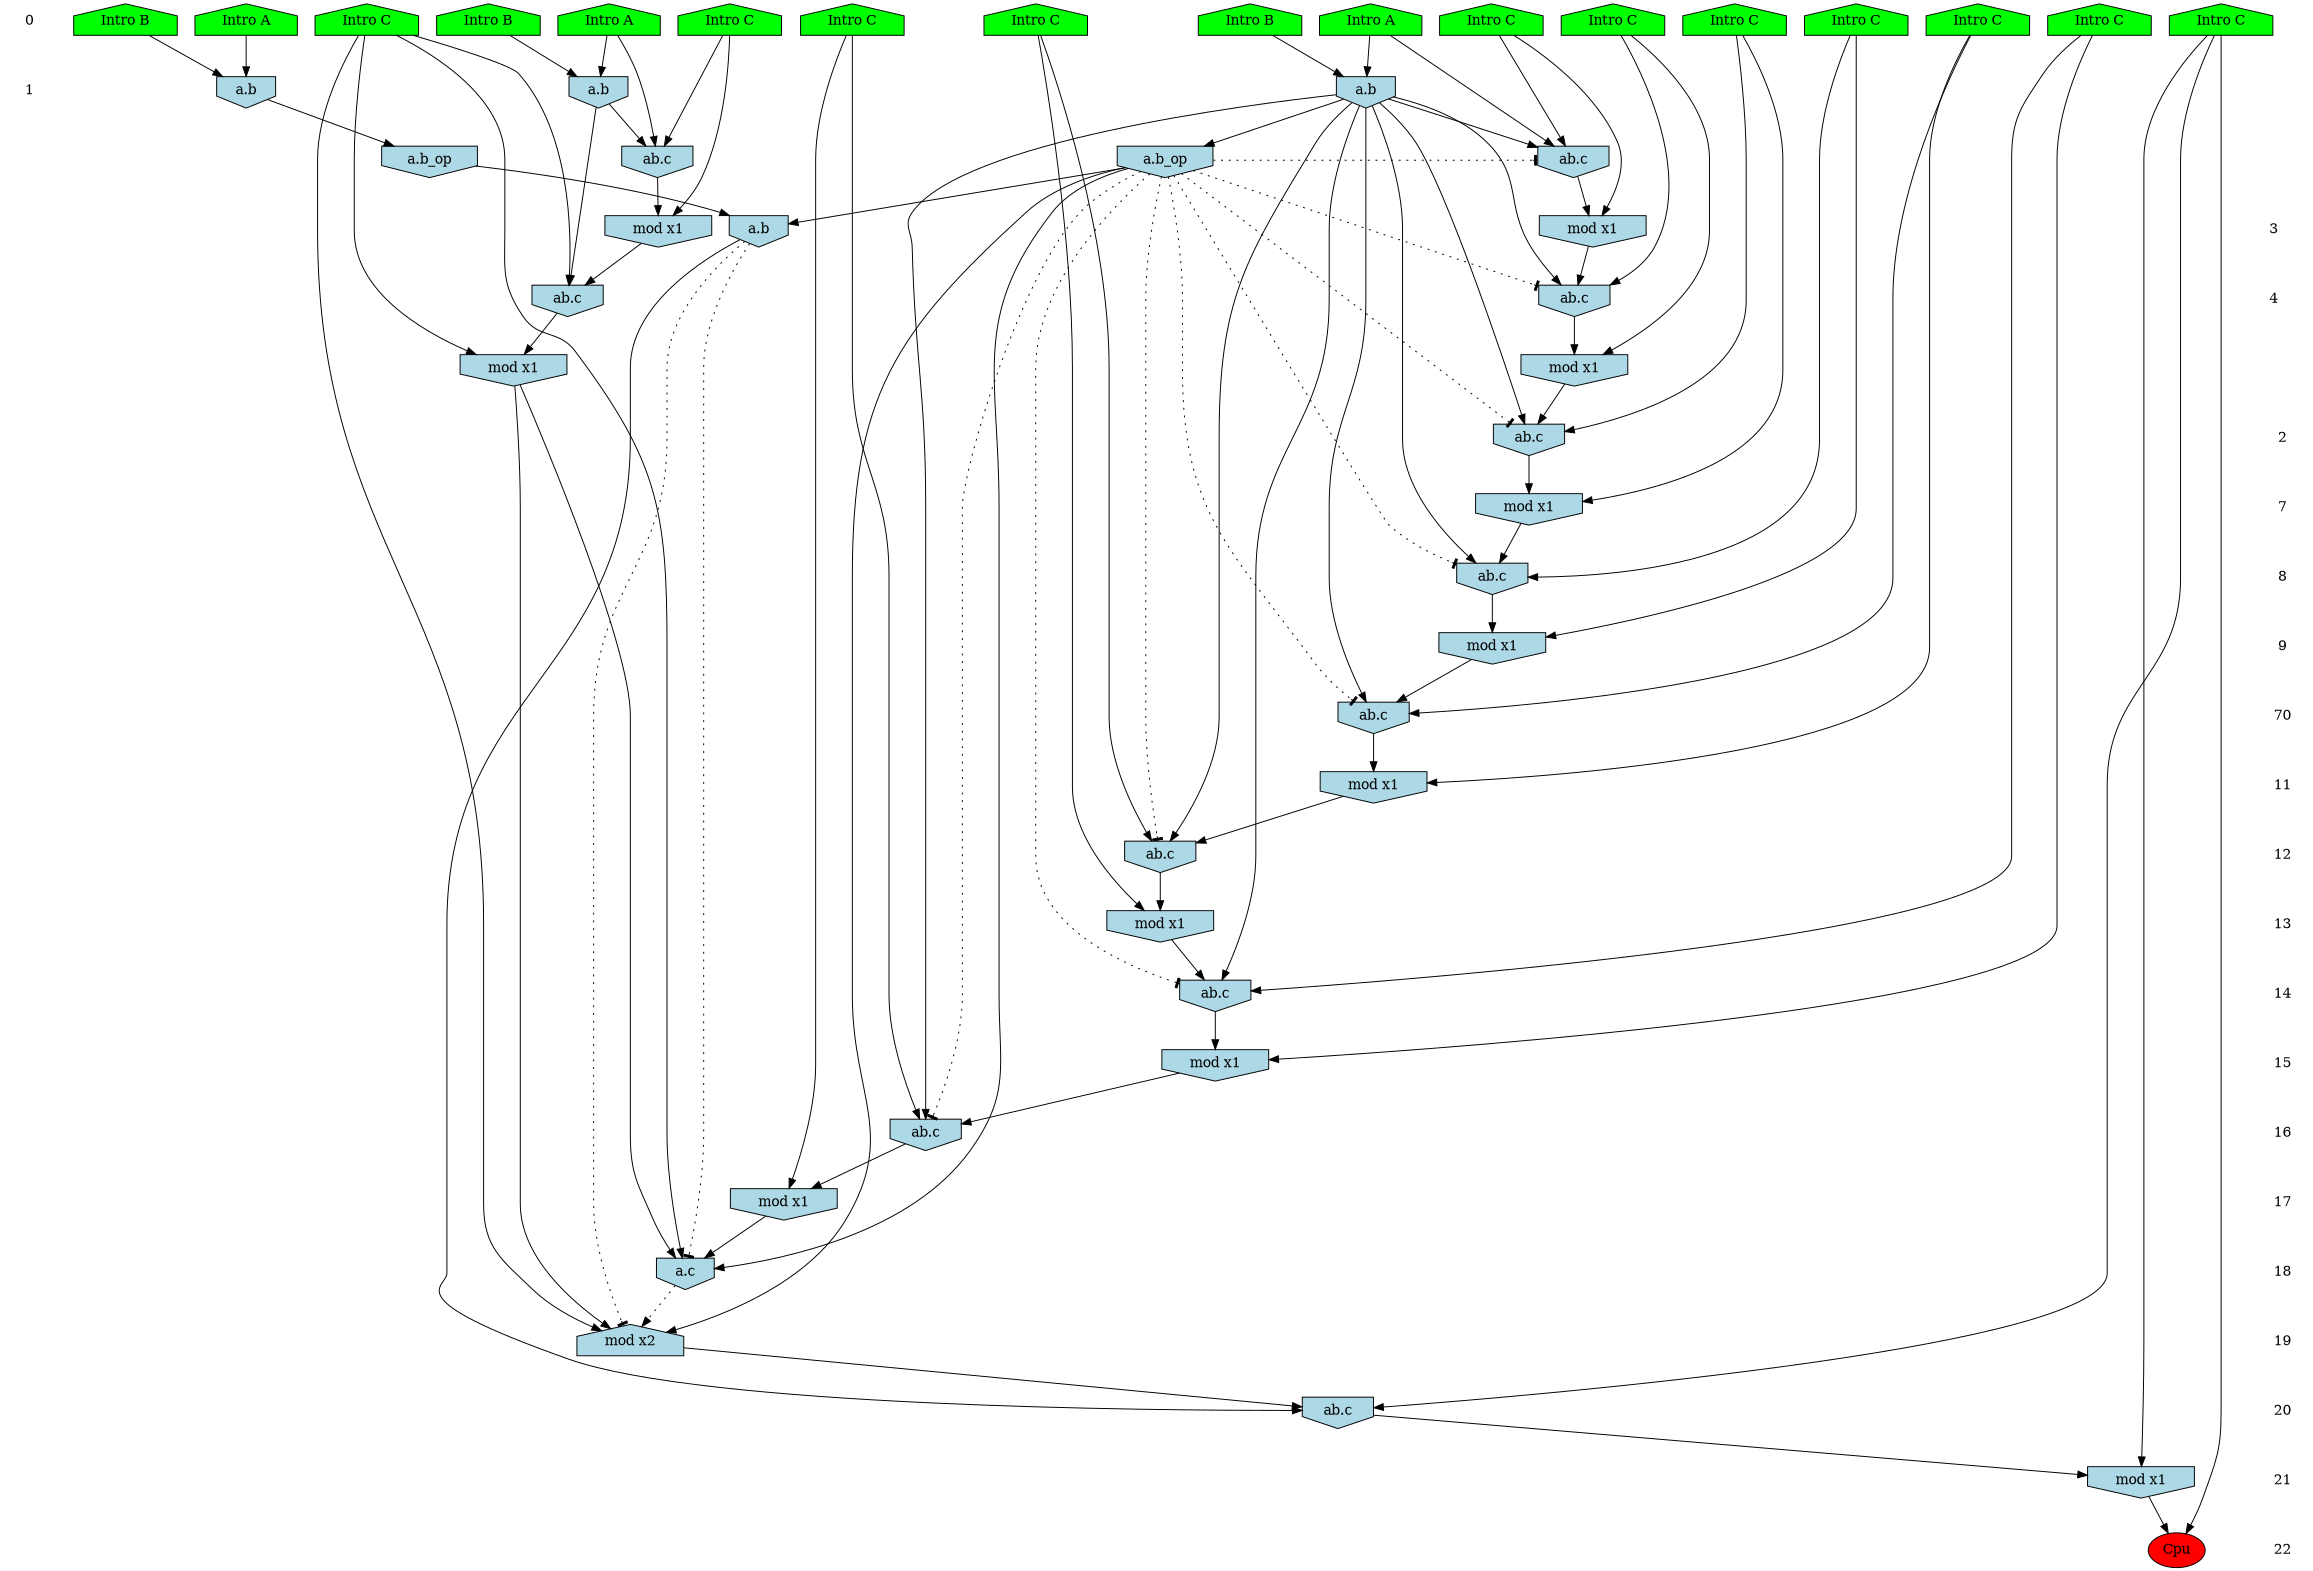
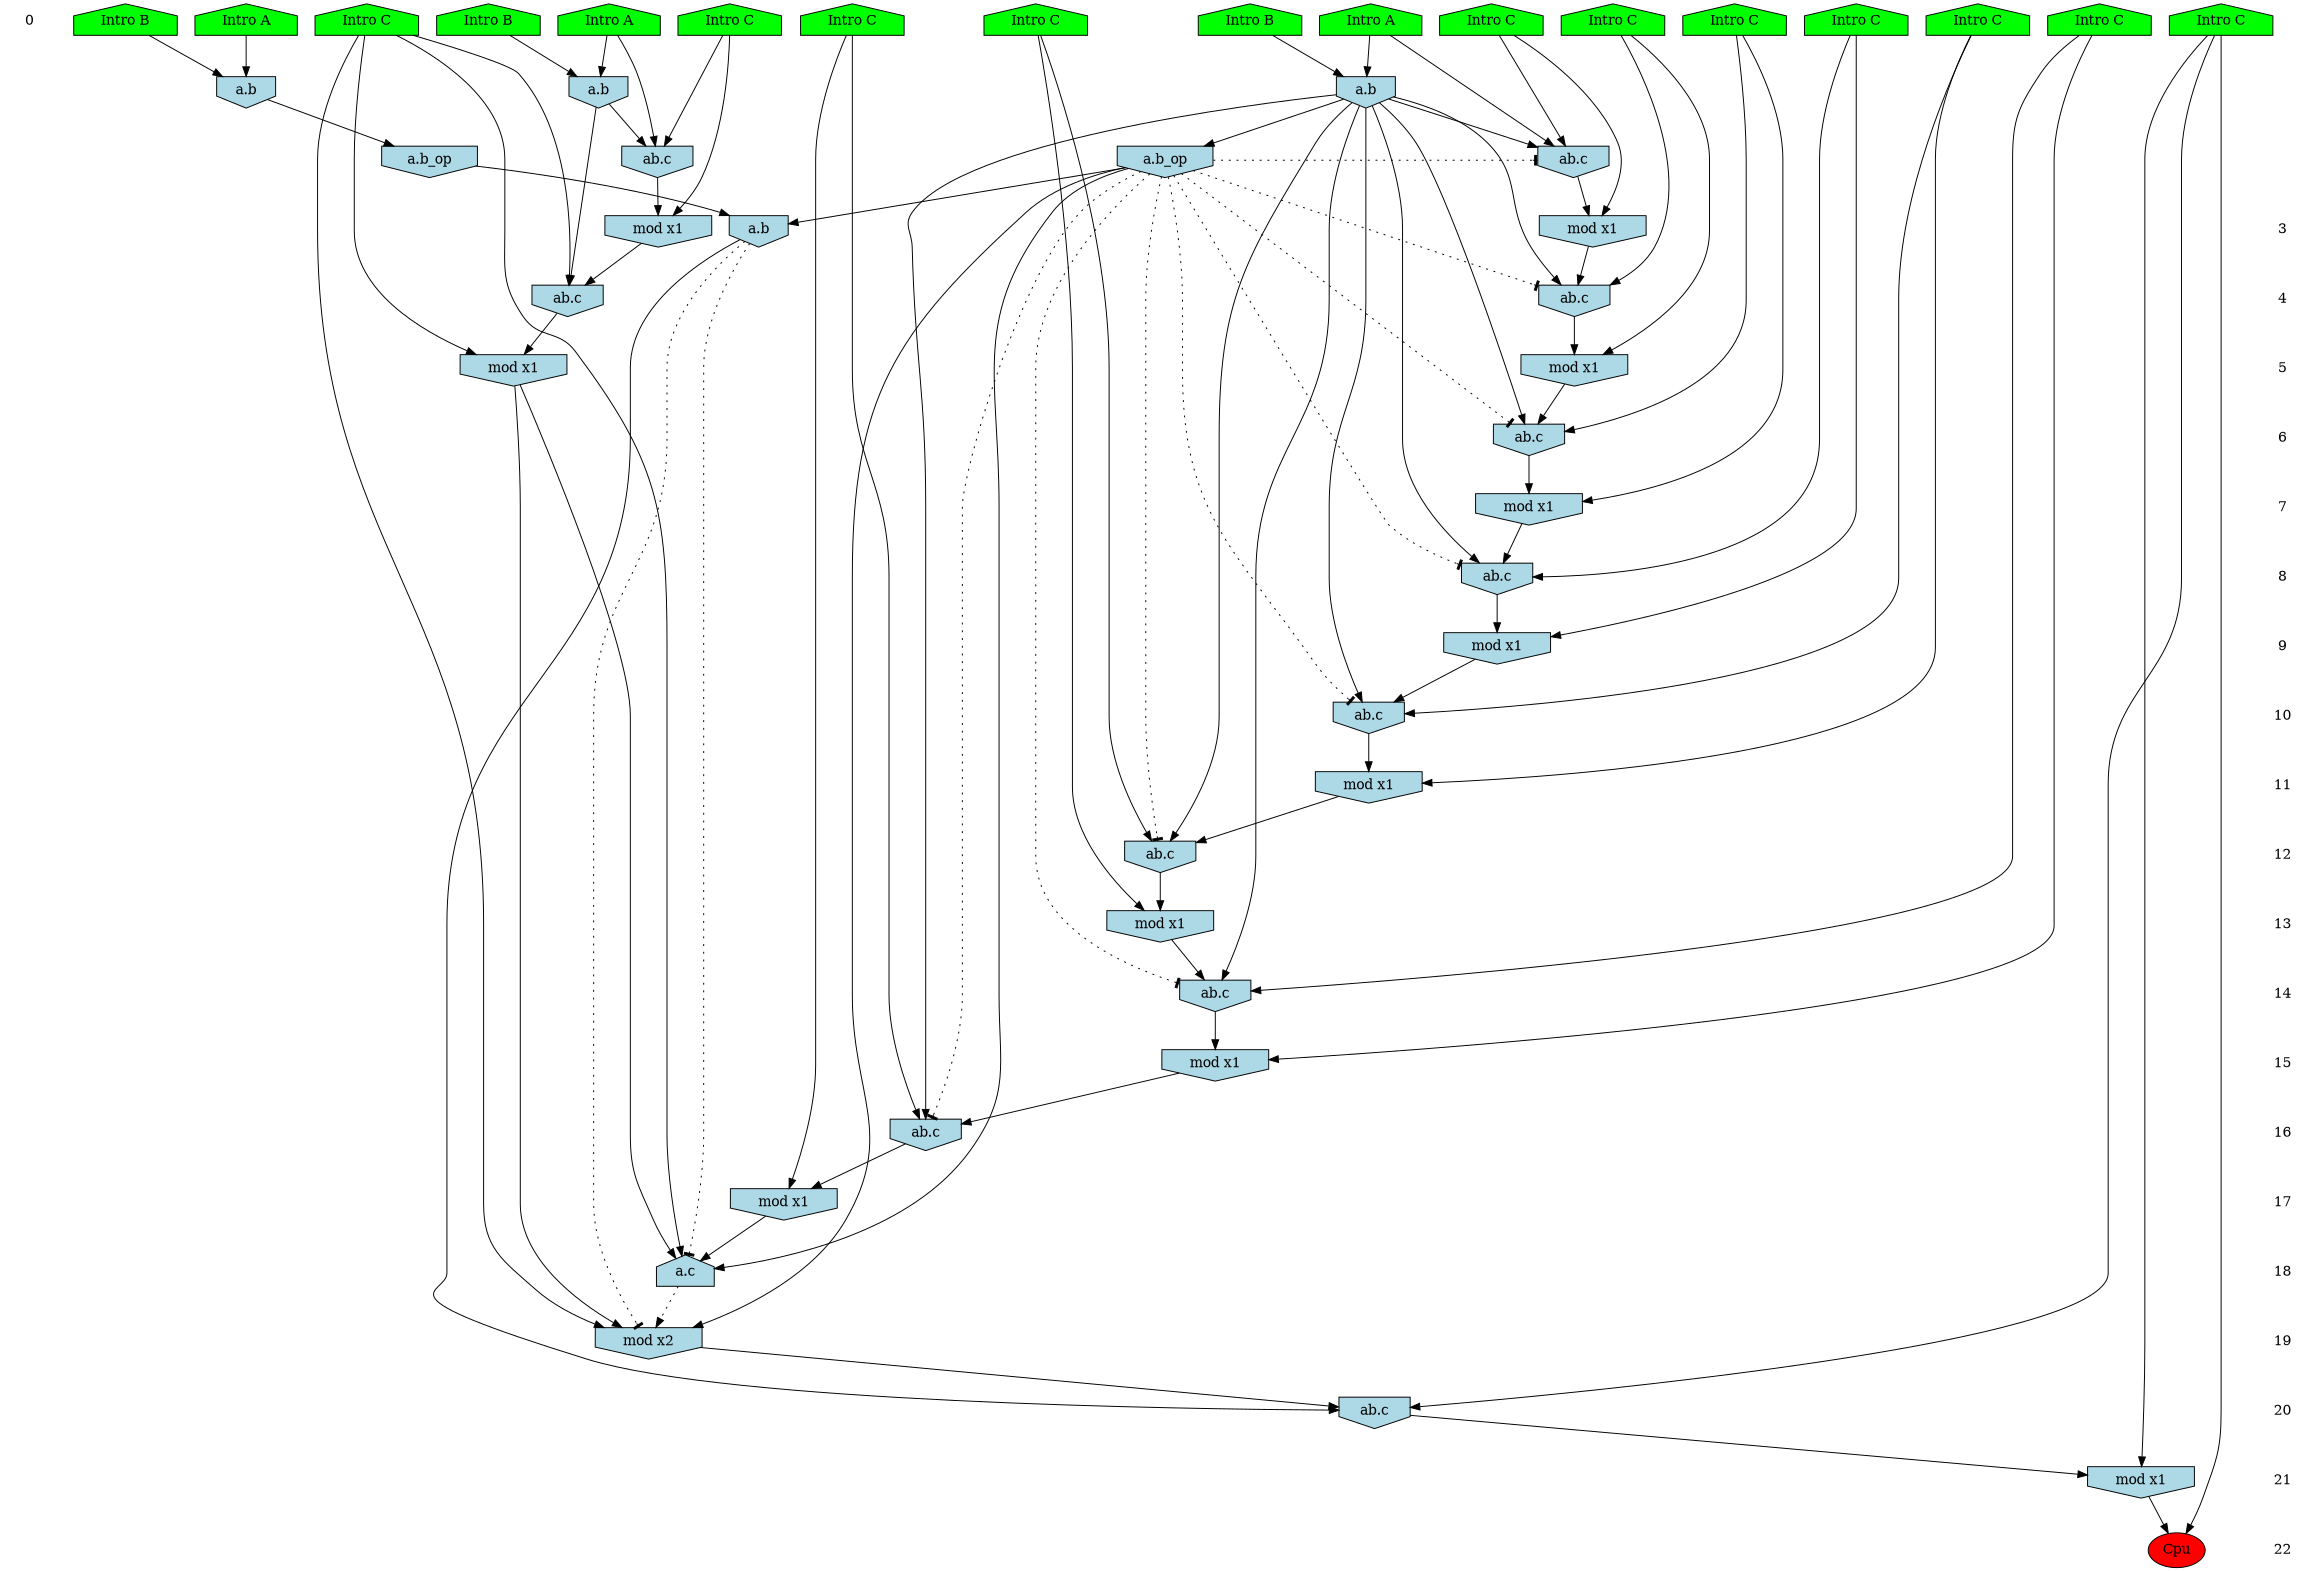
(30, 91) -> none
none -> (2283, 369)
(2283, 438) -> (2283, 438)
(2283, 716) -> (2283, 716)
(685, 1272) -> (685, 1272)
(630, 1342) -> (649, 1342)
